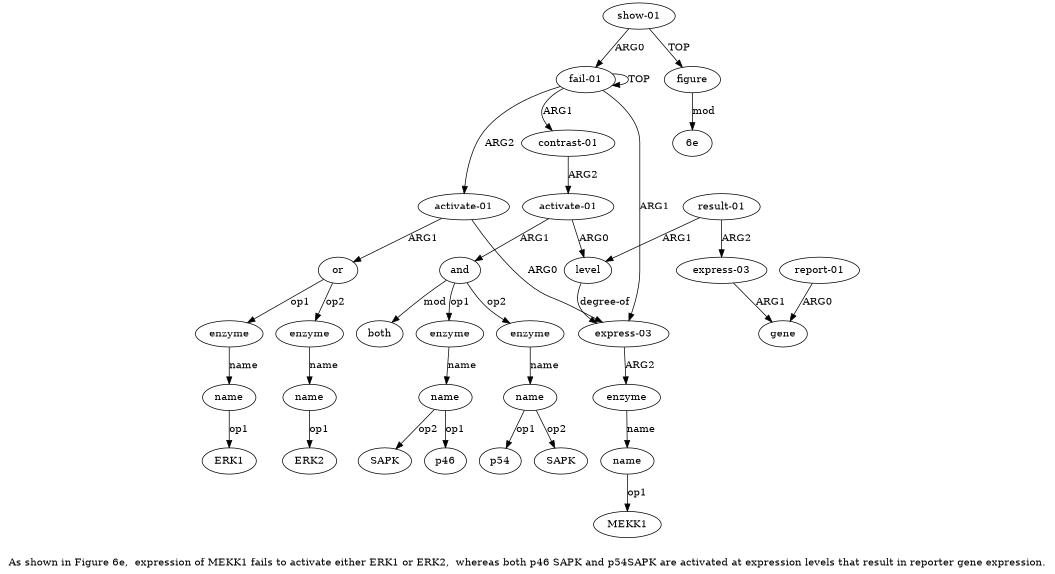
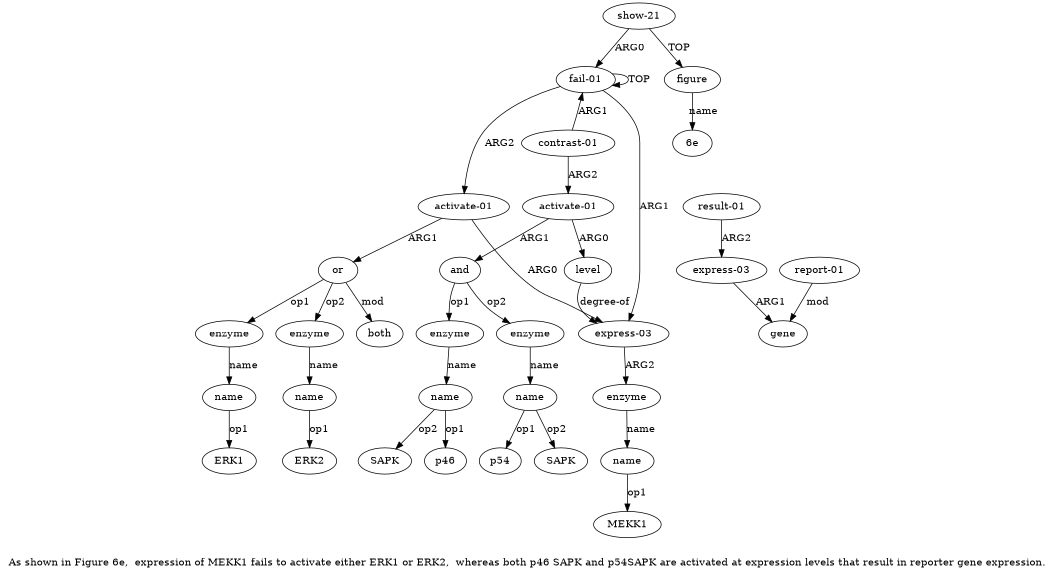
(639, 16) -> (639, 16)
(545, 103) -> (577, 115)
(704, 111) -> (704, 111)
(656, 238) -> none
(421, 298) -> (357, 299)
(818, 302) -> (818, 302)
